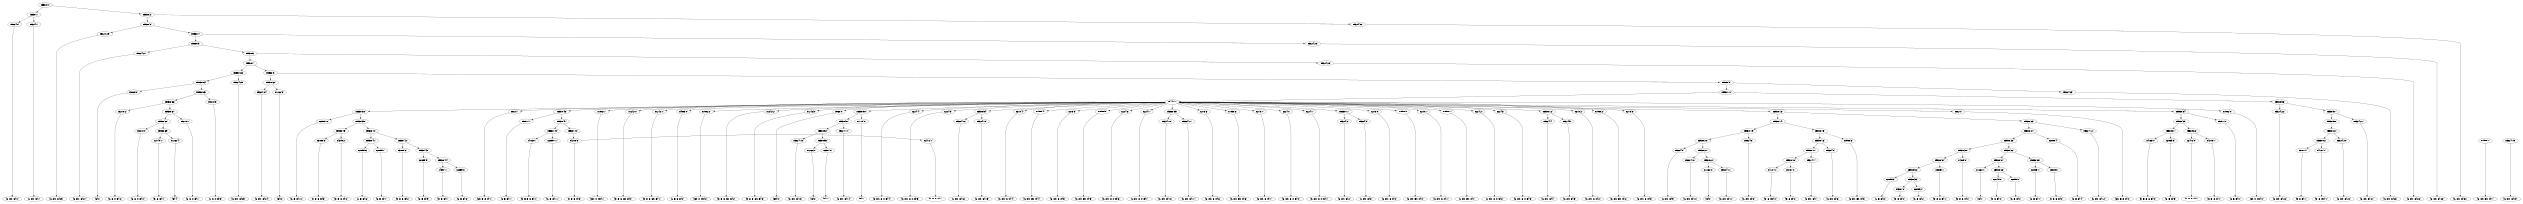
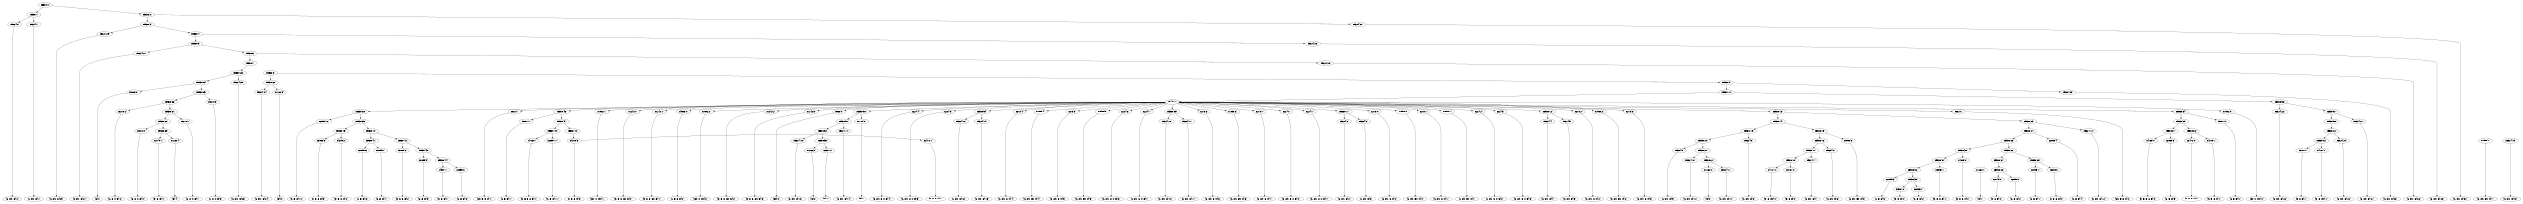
(260, 68) -> none
(1990, 165) -> none
